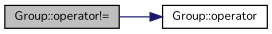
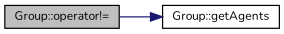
(215, 17) -> (221, 17)
